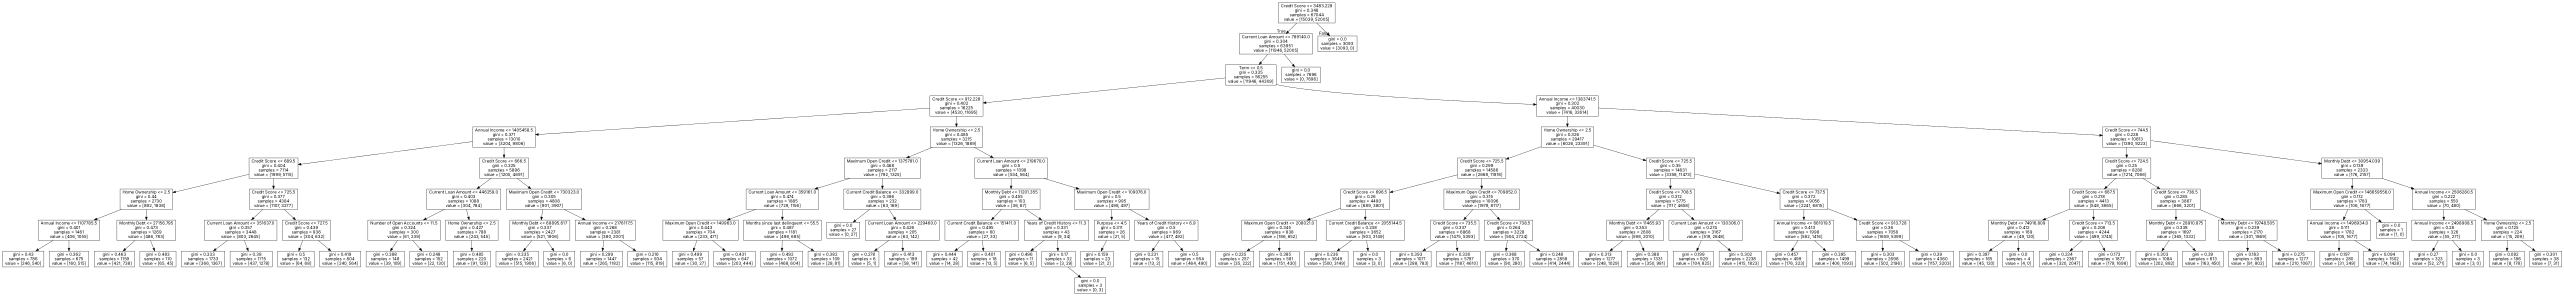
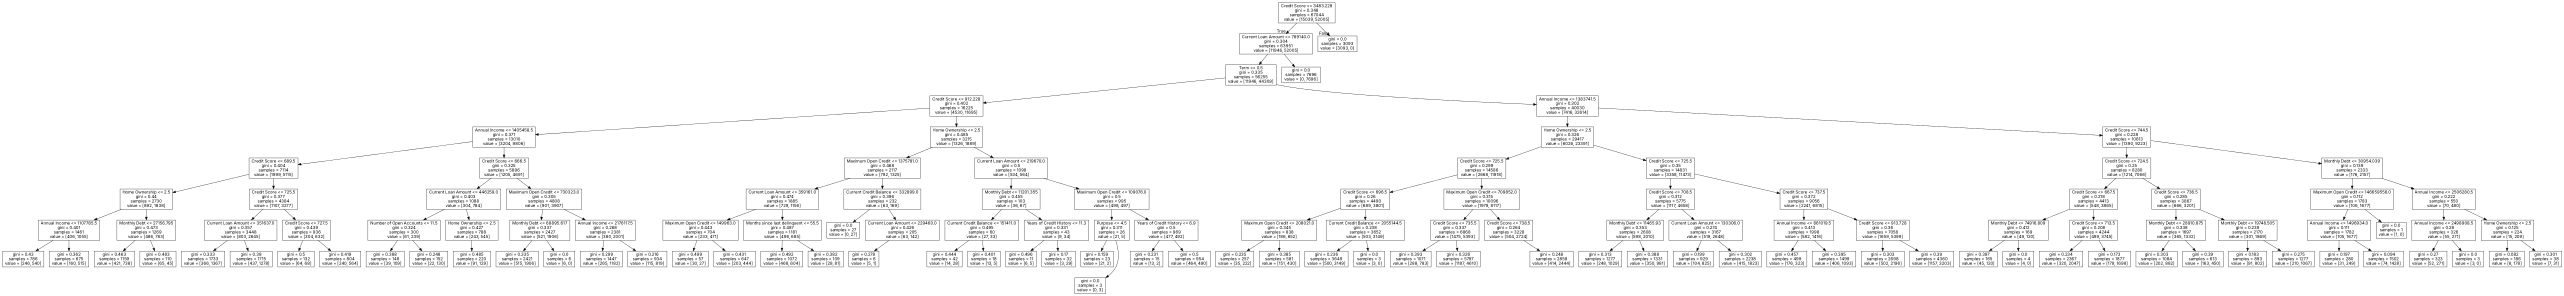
(903, 259) -> none
(1505, 259) -> none
(1073, 271) -> (1118, 260)
